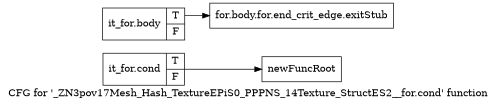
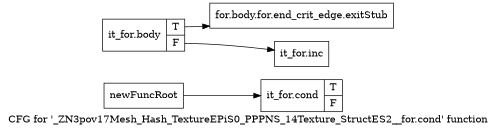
none -> (302, 54)
(220, 69) -> (219, 96)
